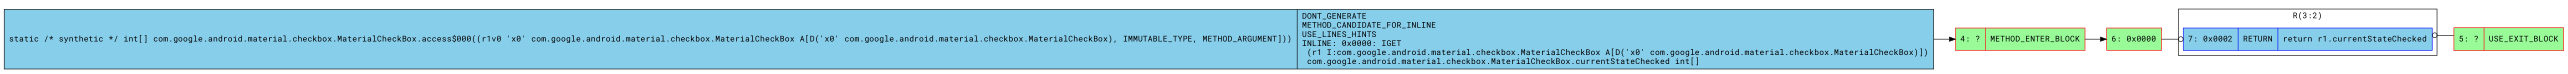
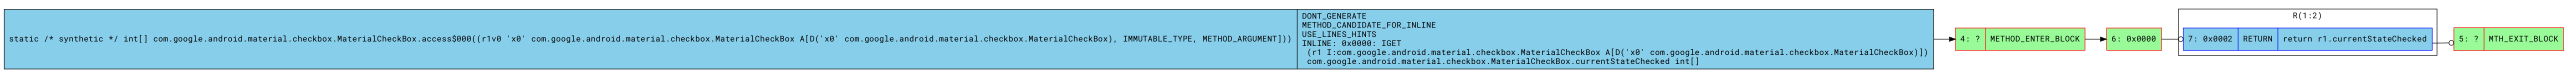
(2308, 16) -> (2308, 16)
(2445, 35) -> (2441, 43)
(2524, 39) -> (2524, 39)
